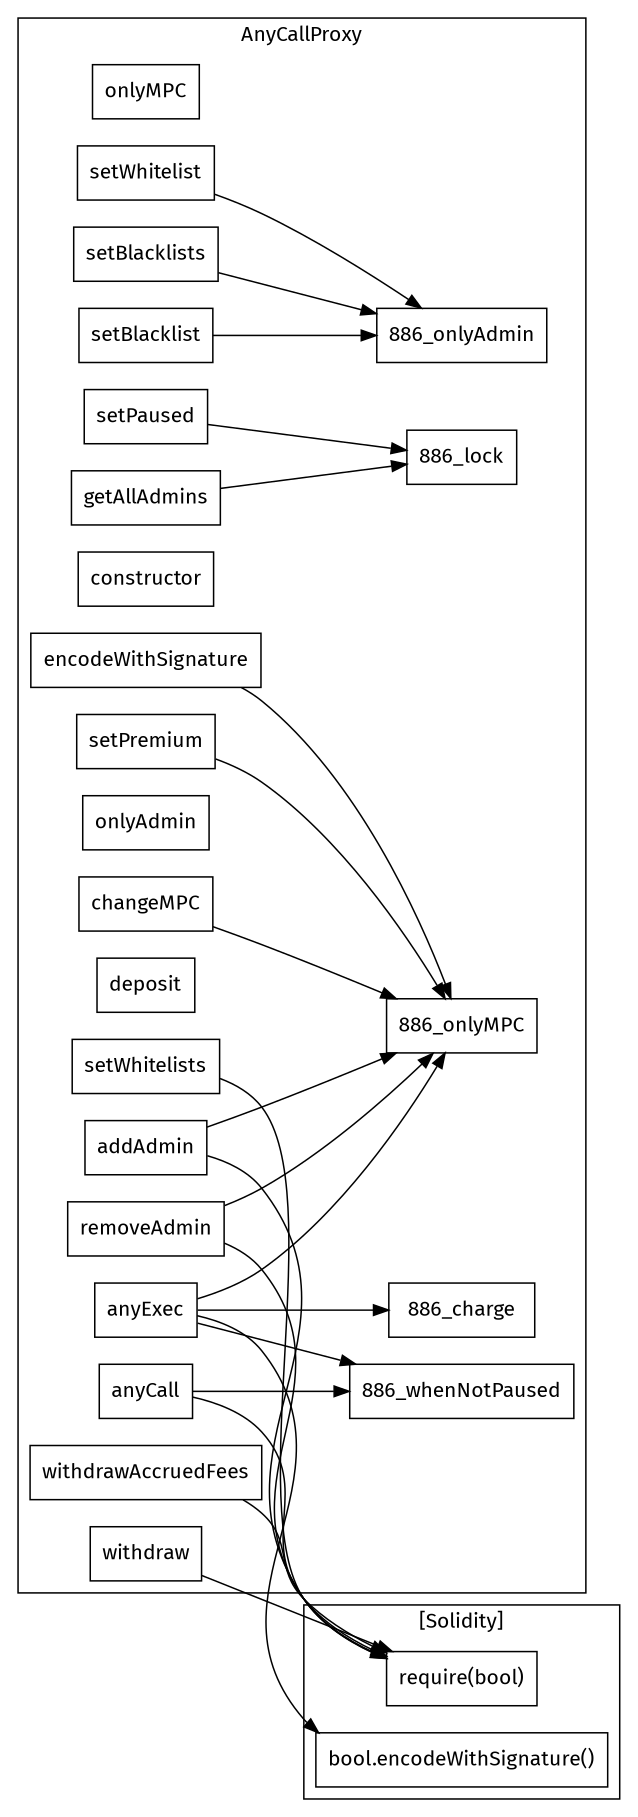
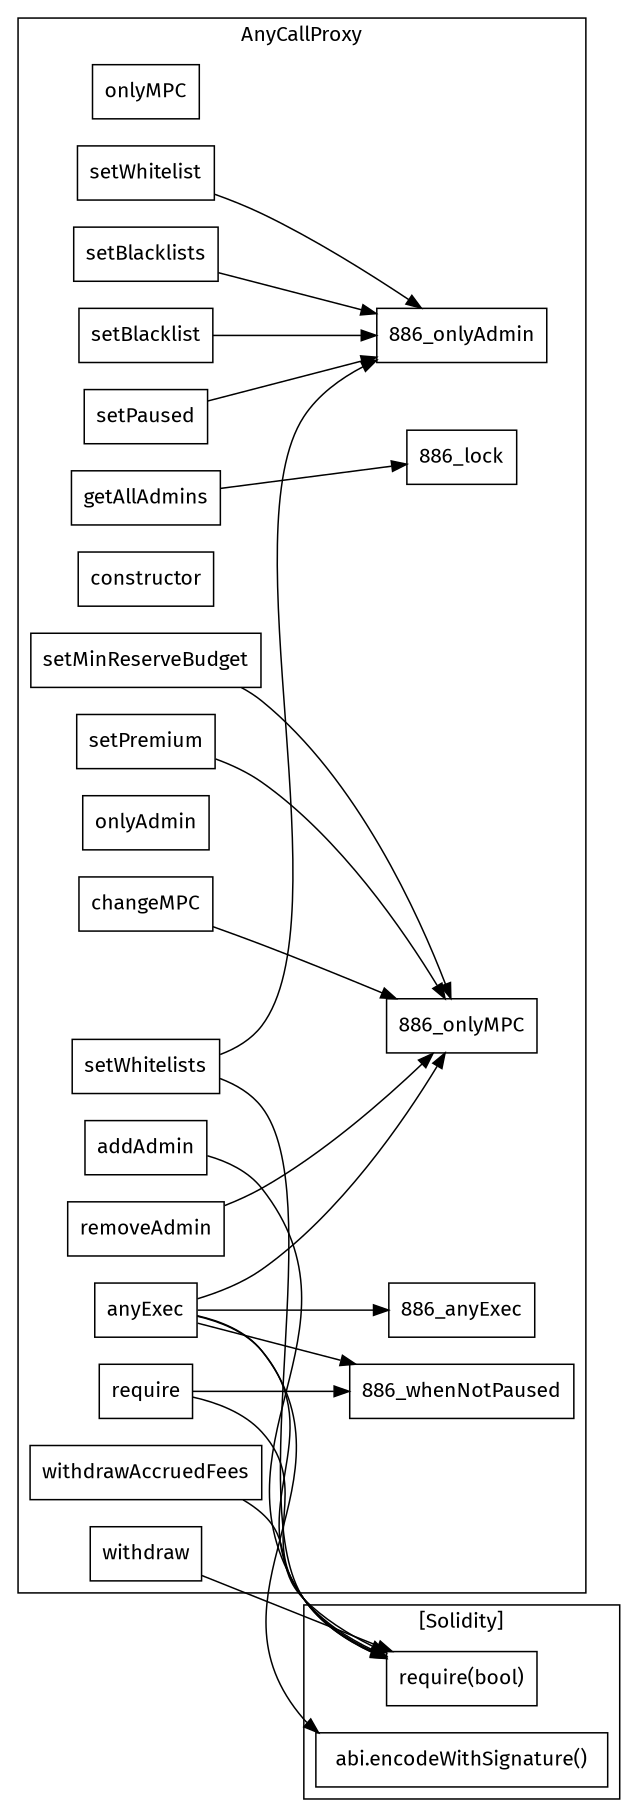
(299, 436) -> (285, 381)
(146, 660) -> (146, 660)
none -> (285, 708)
(146, 985) -> none
(295, 1094) -> none
(462, 1310) -> (462, 1310)
(146, 1391) -> (146, 1391)
(281, 1454) -> (284, 1480)
(462, 1760) -> (462, 1760)
